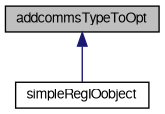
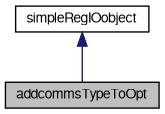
(82, 64) -> (82, 64)
